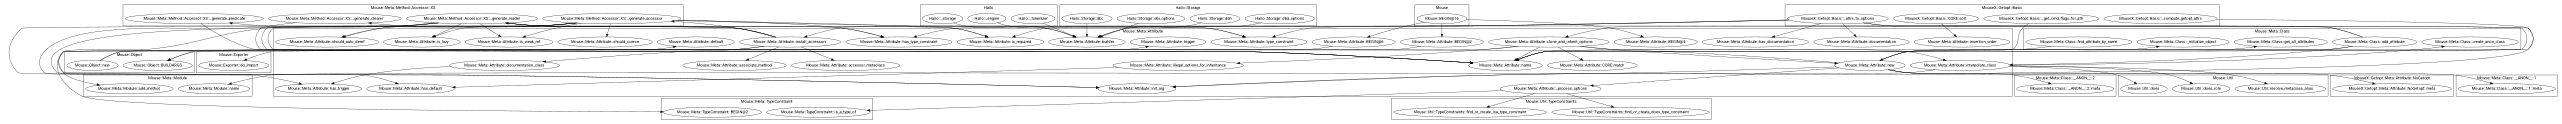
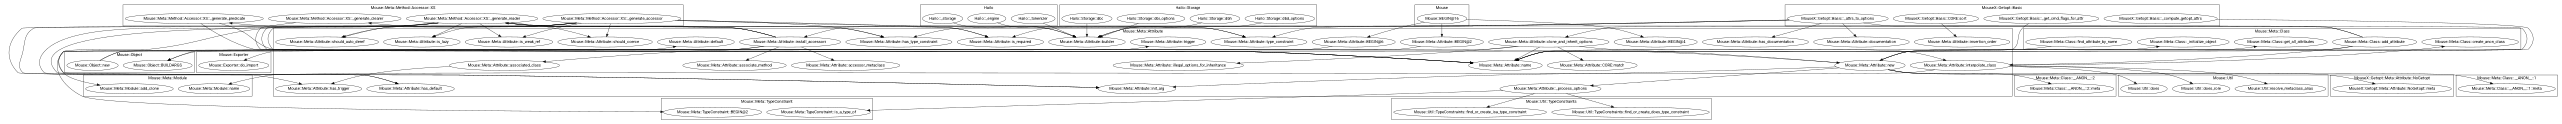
(707, 24) -> none
none -> (563, 30)
(1708, 56) -> (1025, 51)
(504, 65) -> (504, 65)
(2248, 69) -> none
(787, 77) -> (27, 34)
(129, 89) -> (129, 89)
